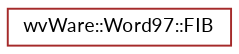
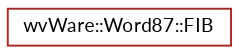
(119, 27) -> (119, 27)
